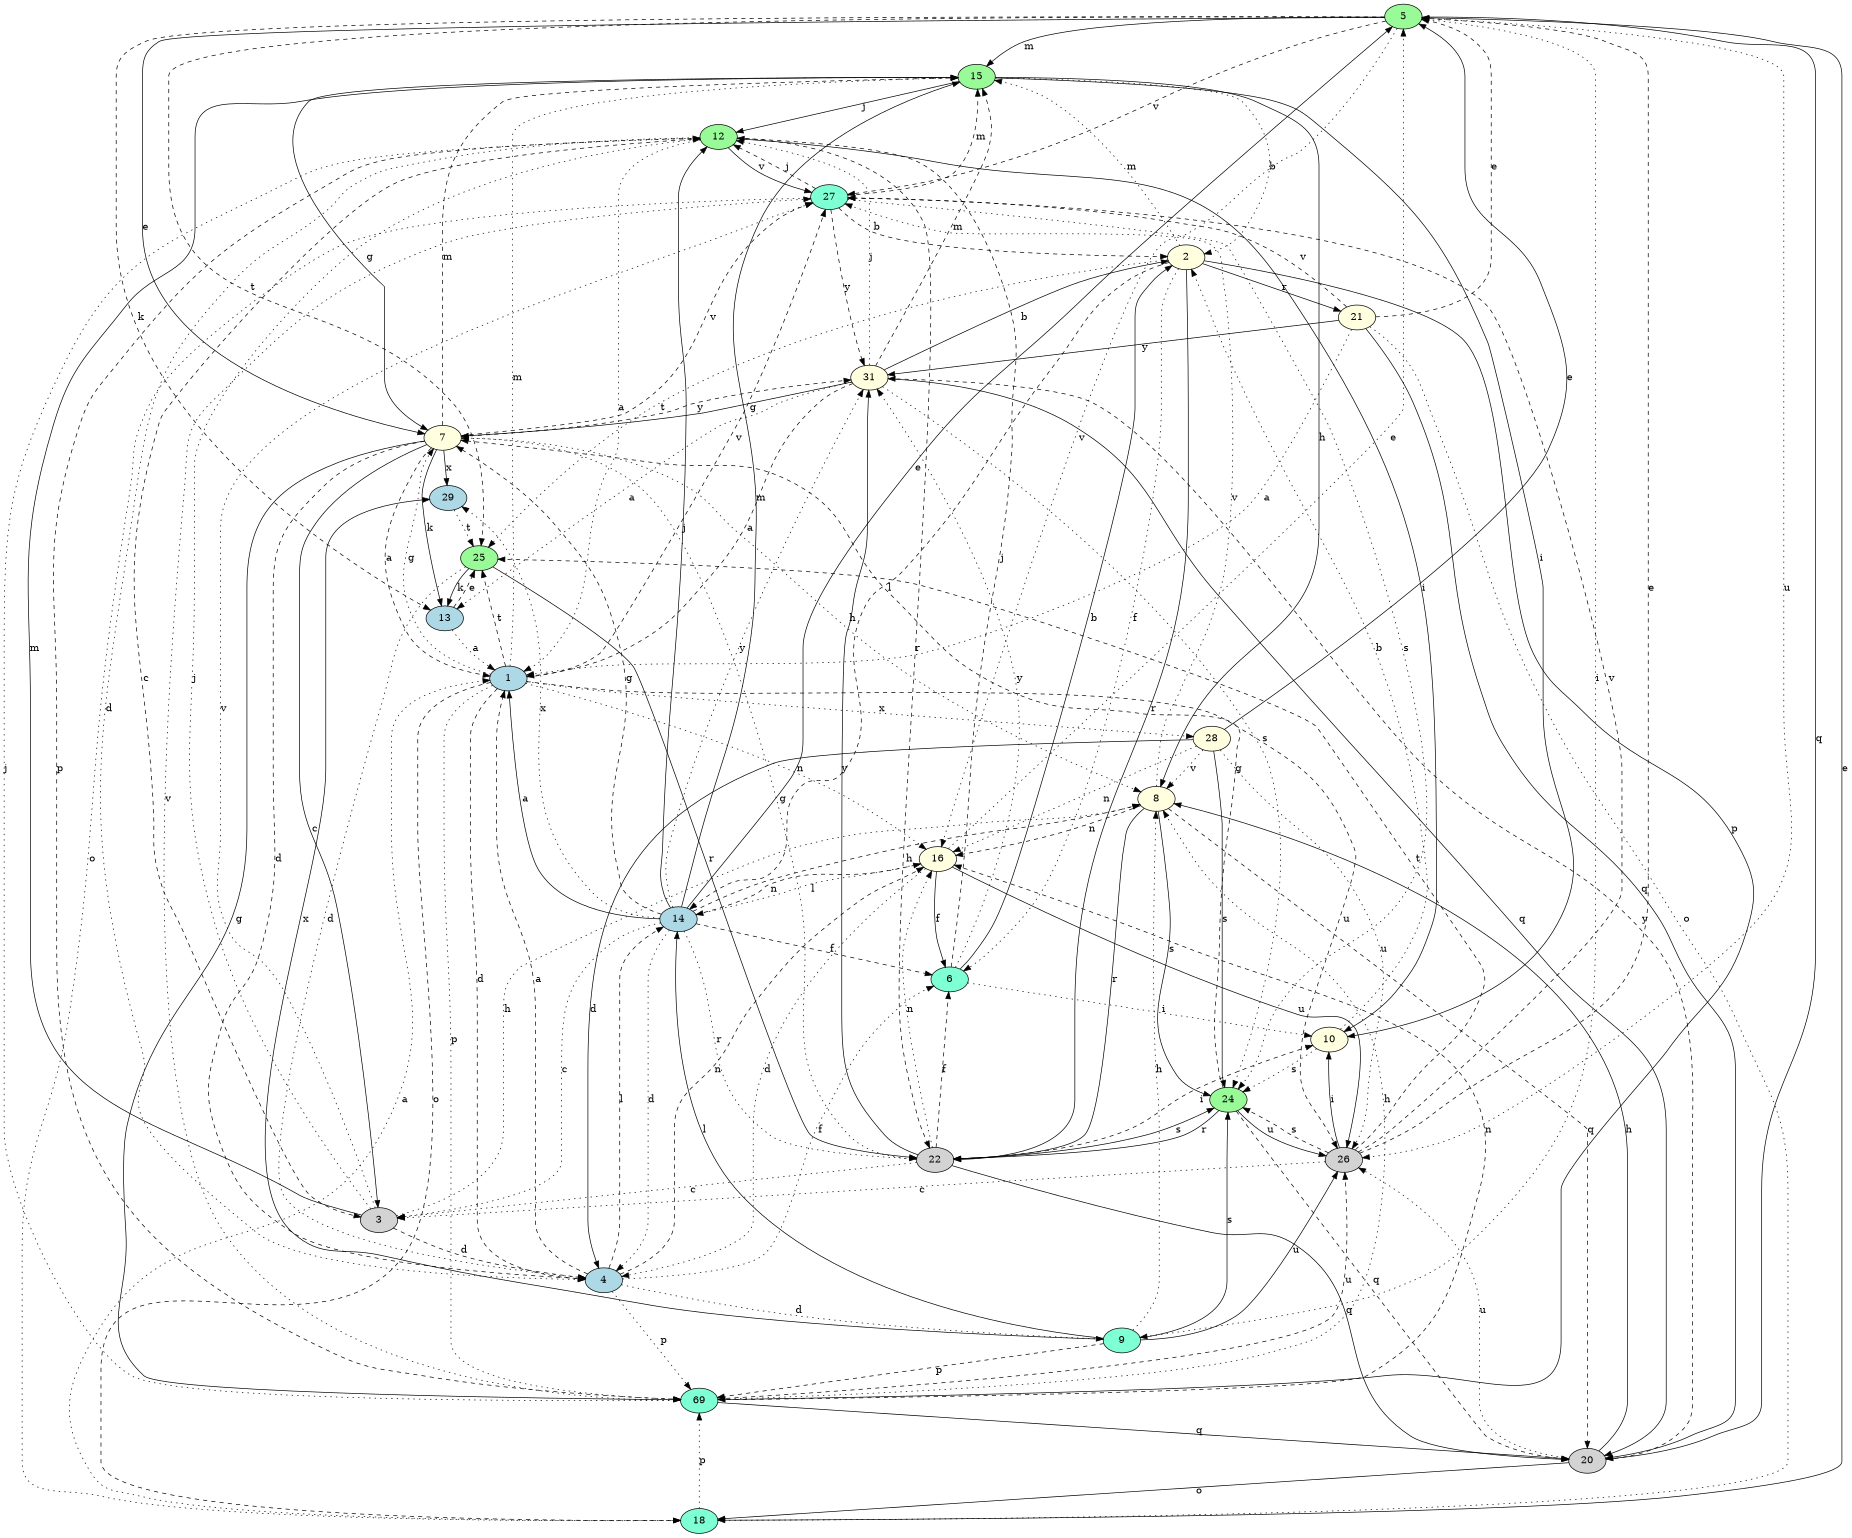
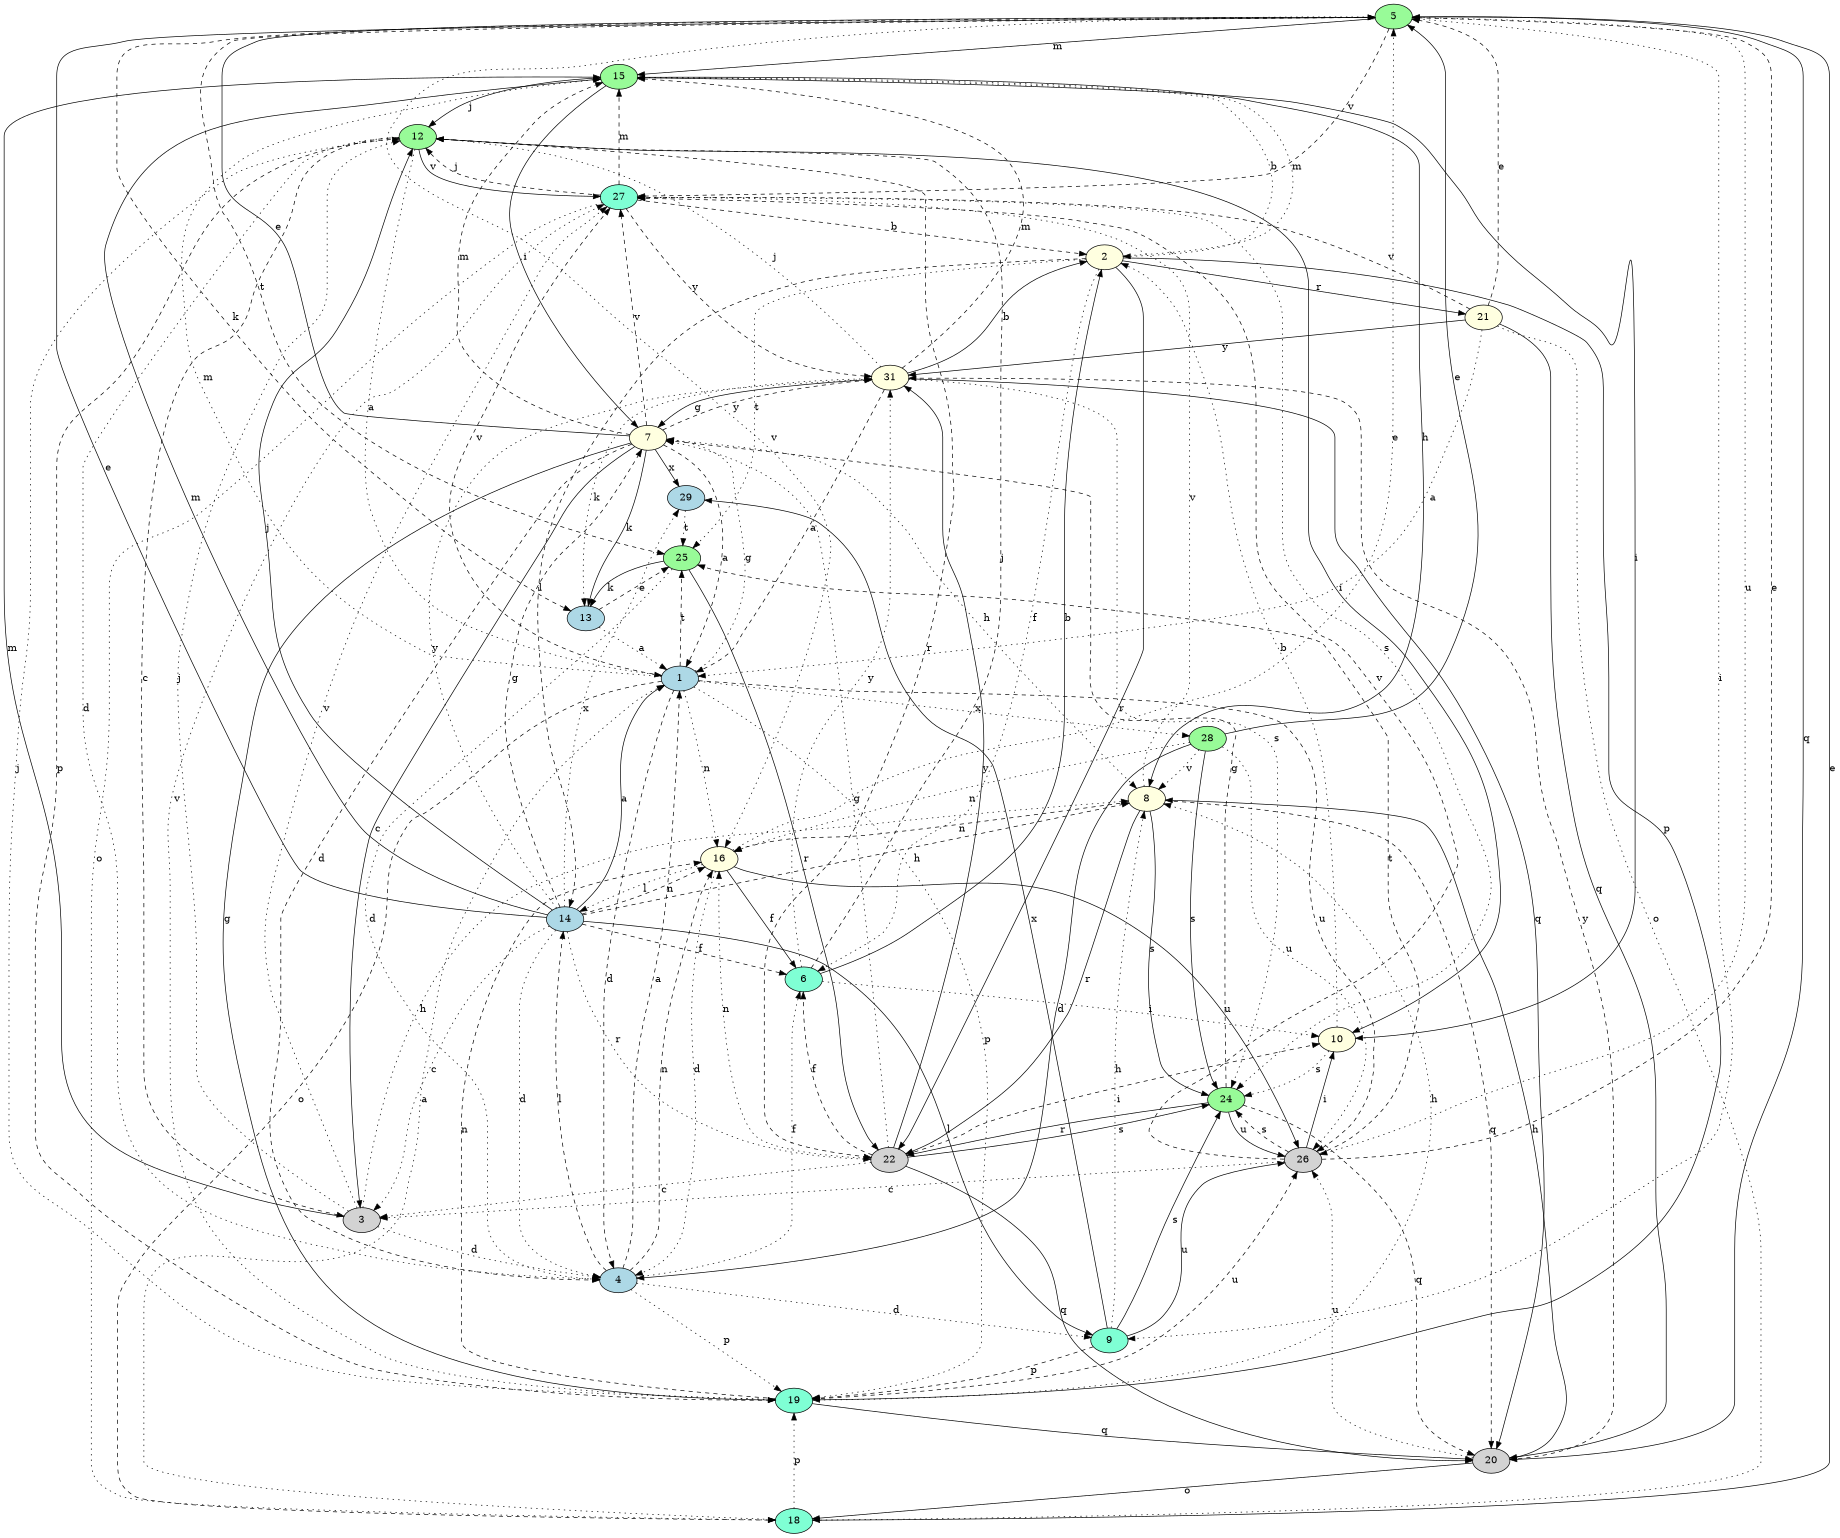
(447, 28) -> (231, 55)
(370, 257) -> (525, 257)
(632, 498) -> (597, 498)
(1212, 739) -> (1208, 739)
(789, 1236) -> (903, 1039)
(474, 1259) -> (484, 1258)
(699, 1401) -> (794, 1401)
